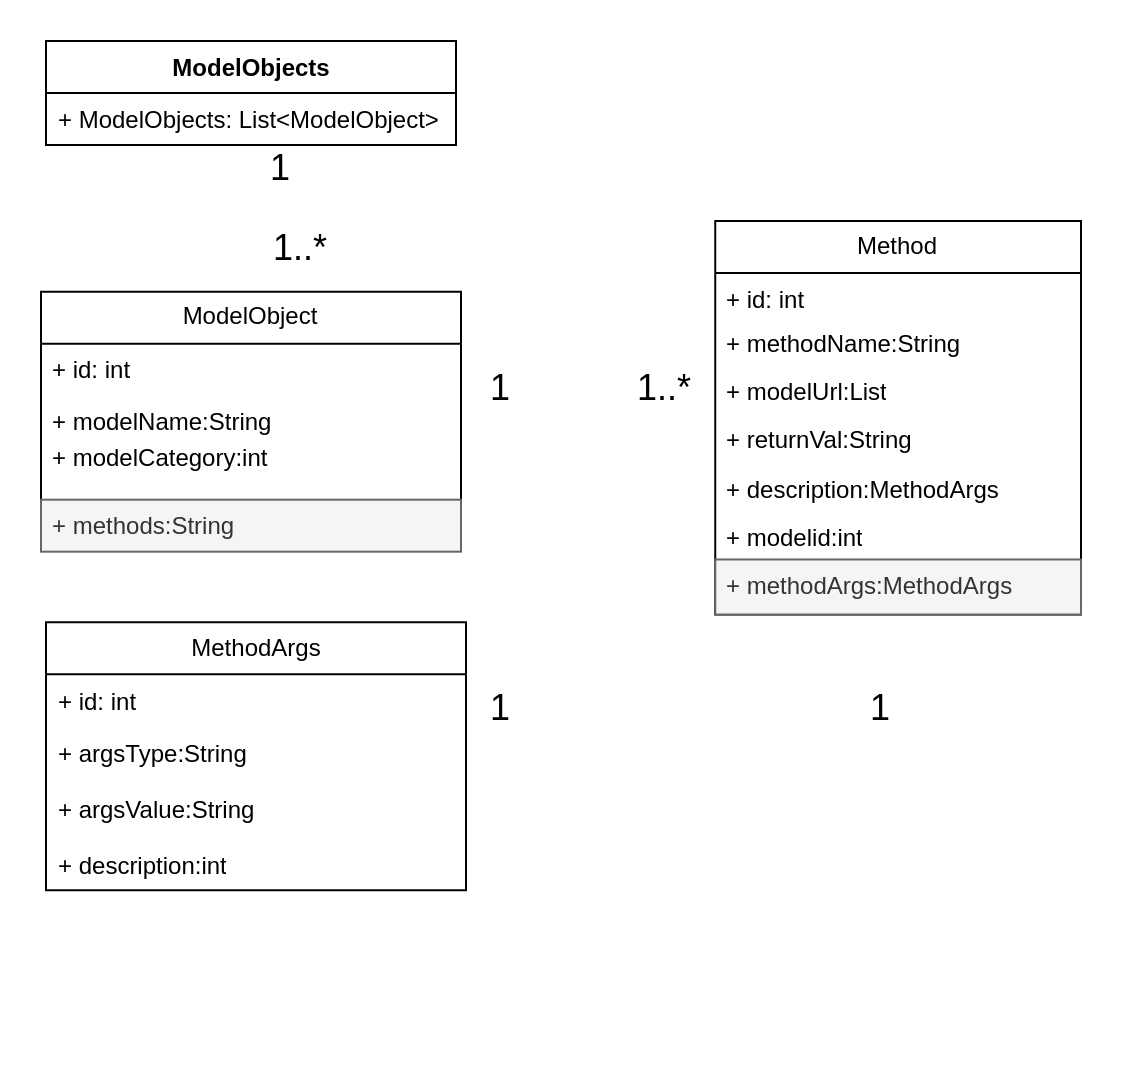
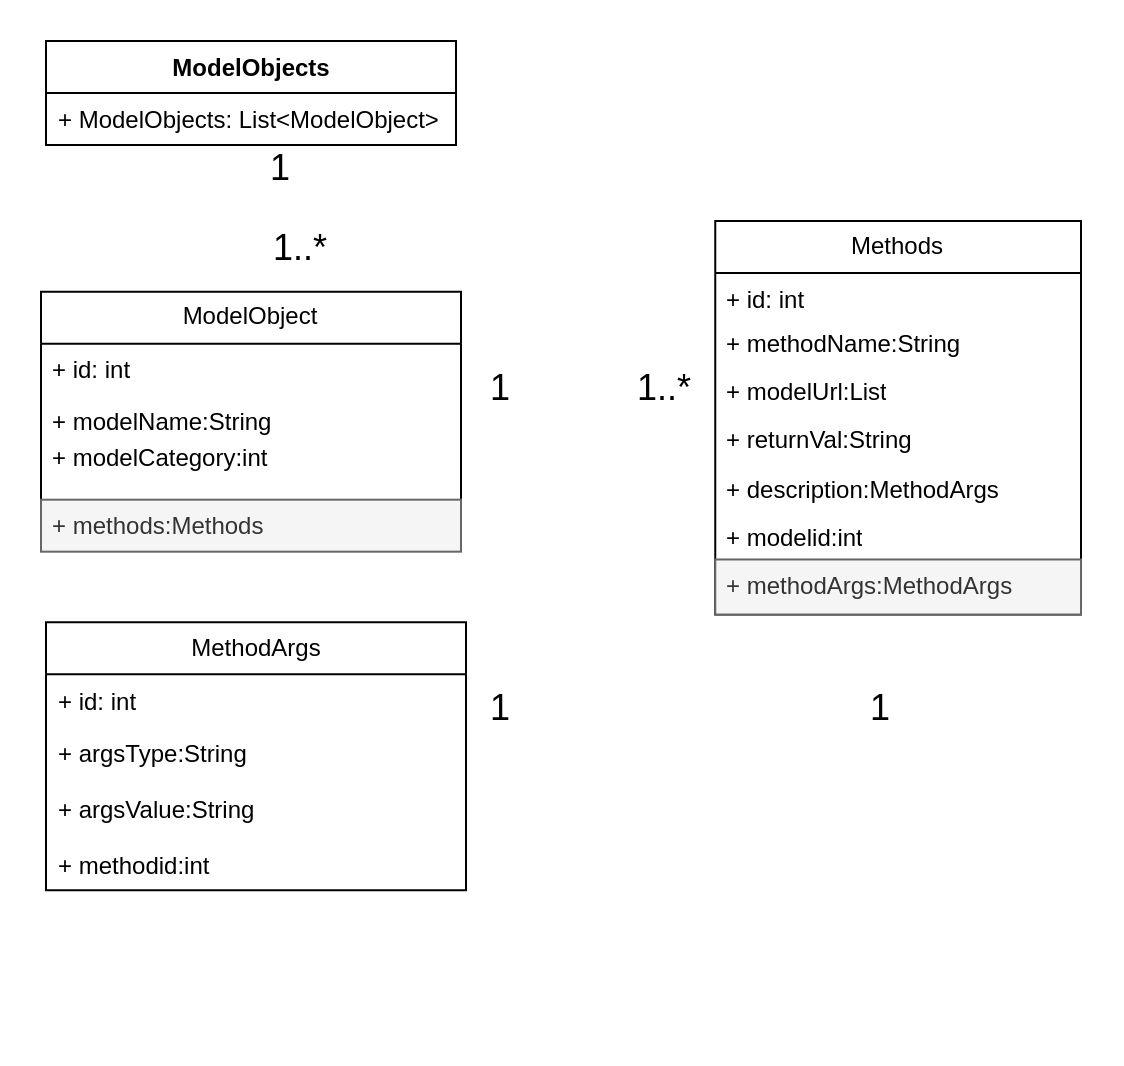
(898, 247) -> (898, 247)
(151, 527) -> (161, 527)
(158, 867) -> (141, 867)
